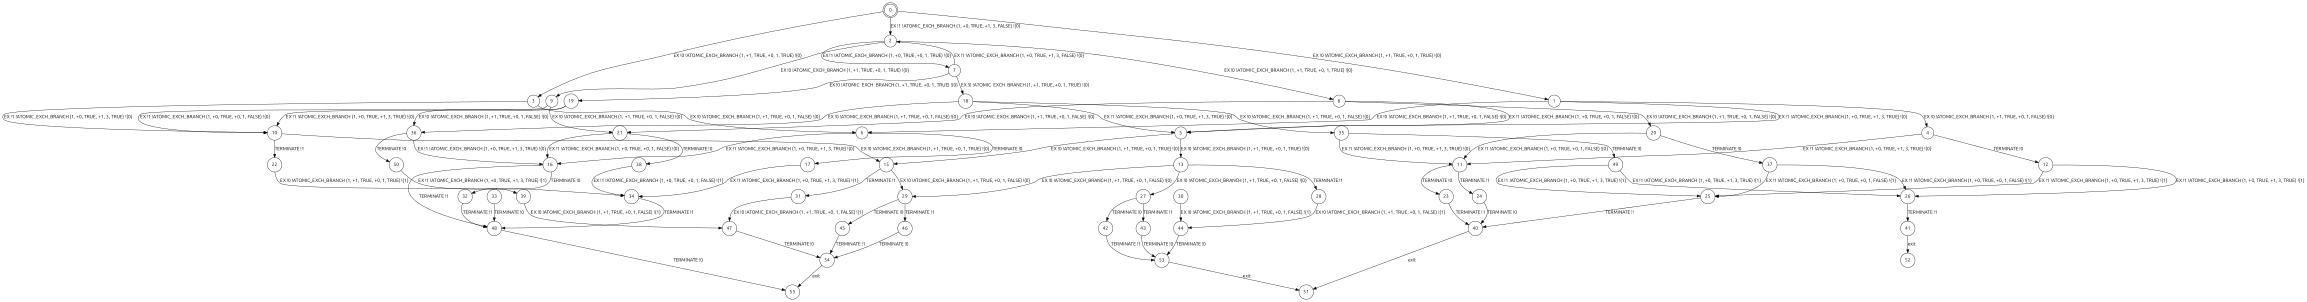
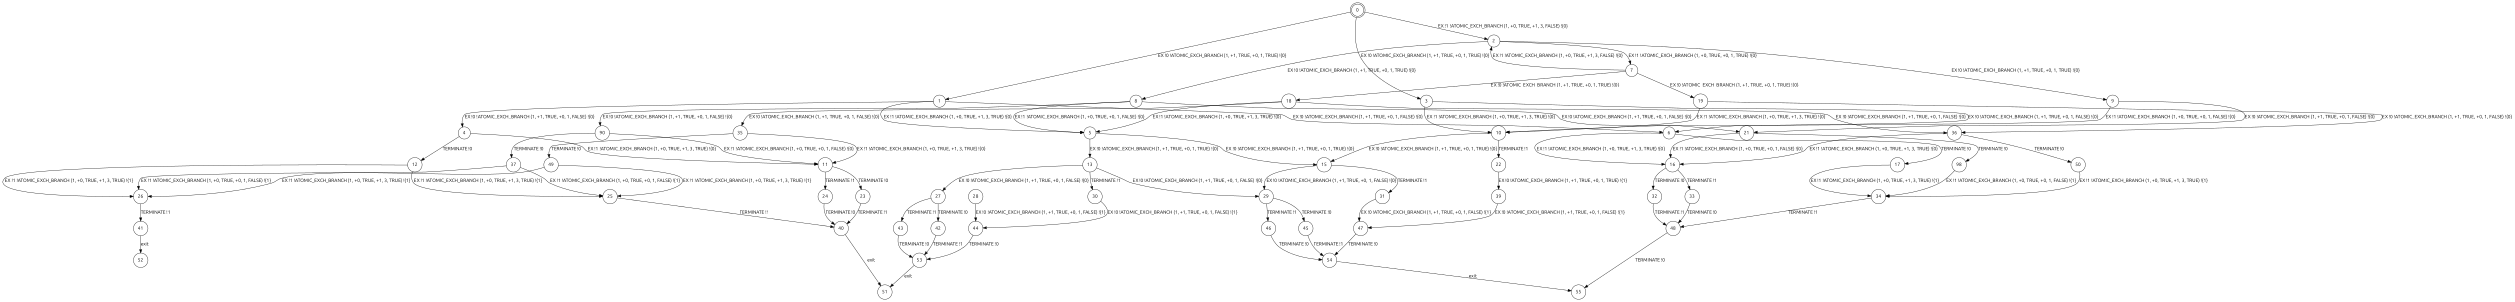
(1654, 133) -> (602, 133)
(639, 165) -> (1959, 165)
(1254, 167) -> (1090, 179)
(428, 173) -> (1684, 178)
